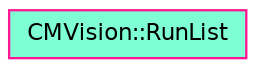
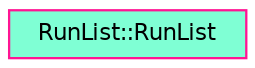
(128, 34) -> (128, 34)
